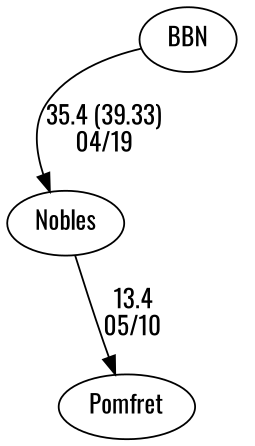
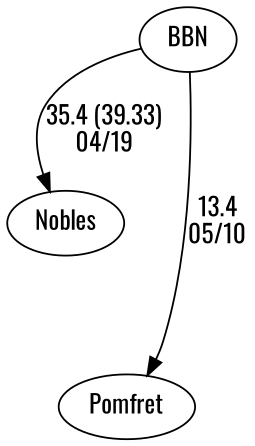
(92, 307) -> (186, 217)
